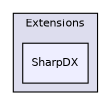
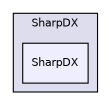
(55, 24) -> (55, 24)
